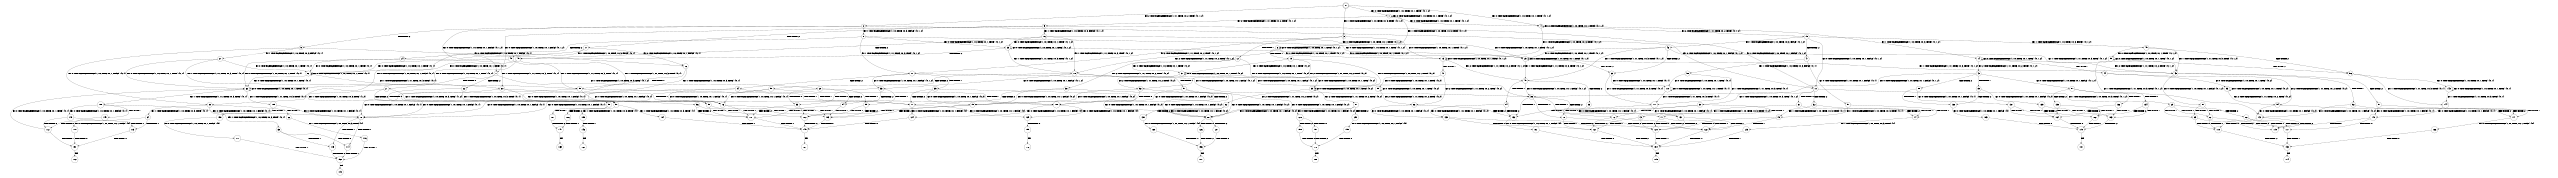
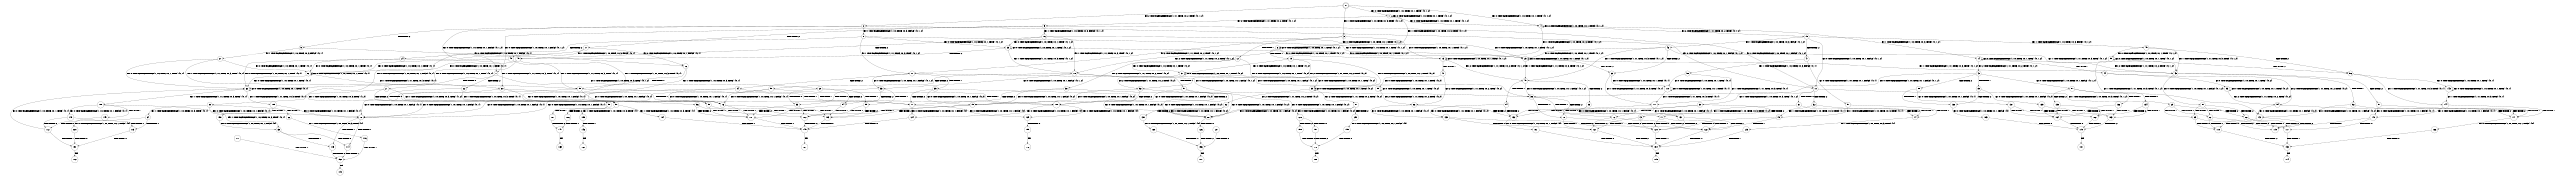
(108, 60) -> none
(1145, 97) -> (1145, 97)
(1521, 104) -> (1552, 109)
none -> (2225, 107)
none -> (2509, 107)
(1778, 111) -> (1778, 111)
(1213, 122) -> none
(171, 129) -> (246, 128)
(75, 130) -> (75, 130)
